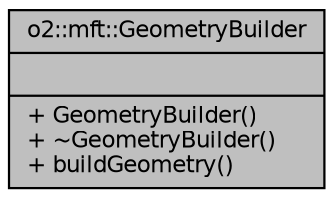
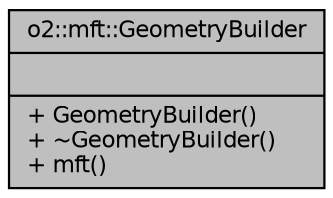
(131, 166) -> (68, 166)
